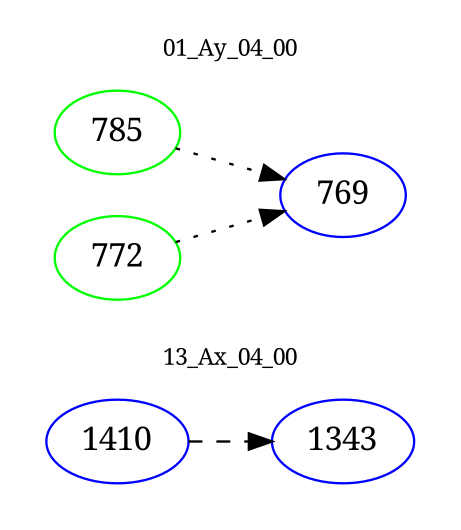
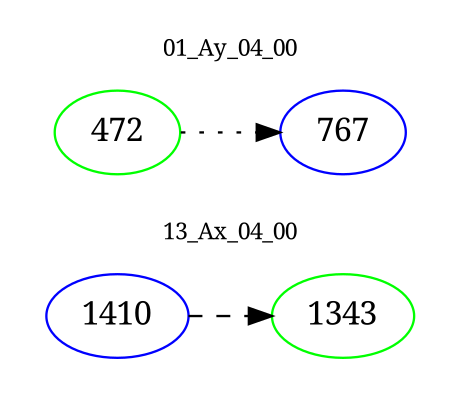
(117, 132) -> none
(343, 195) -> (343, 132)
(117, 258) -> (117, 132)
(343, 441) -> (343, 316)
